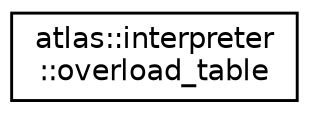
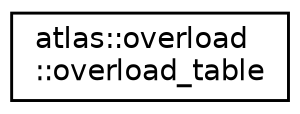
(154, 57) -> (150, 57)
